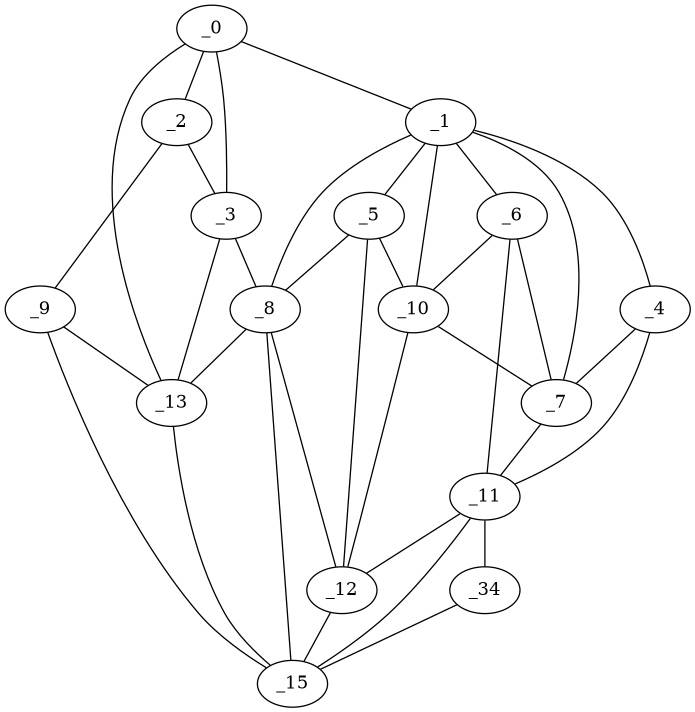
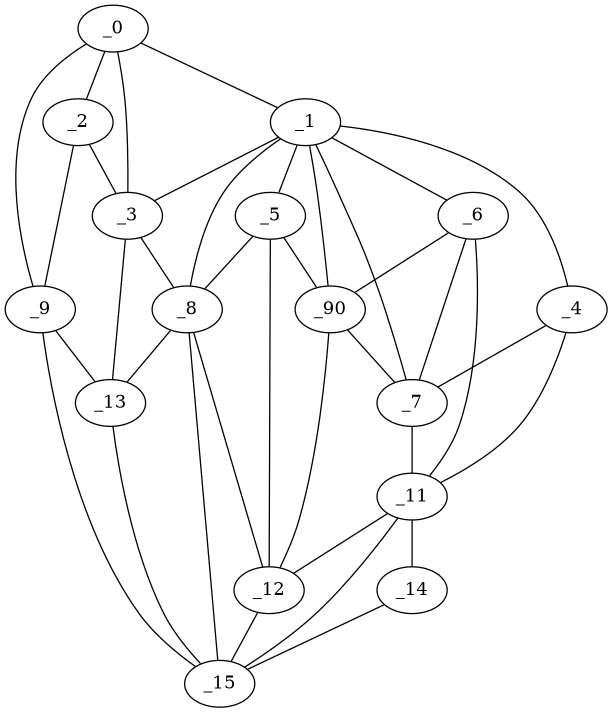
none -> (217, 169)
(113, 193) -> (17, 153)
(413, 309) -> (330, 309)
(485, 590) -> (412, 590)
